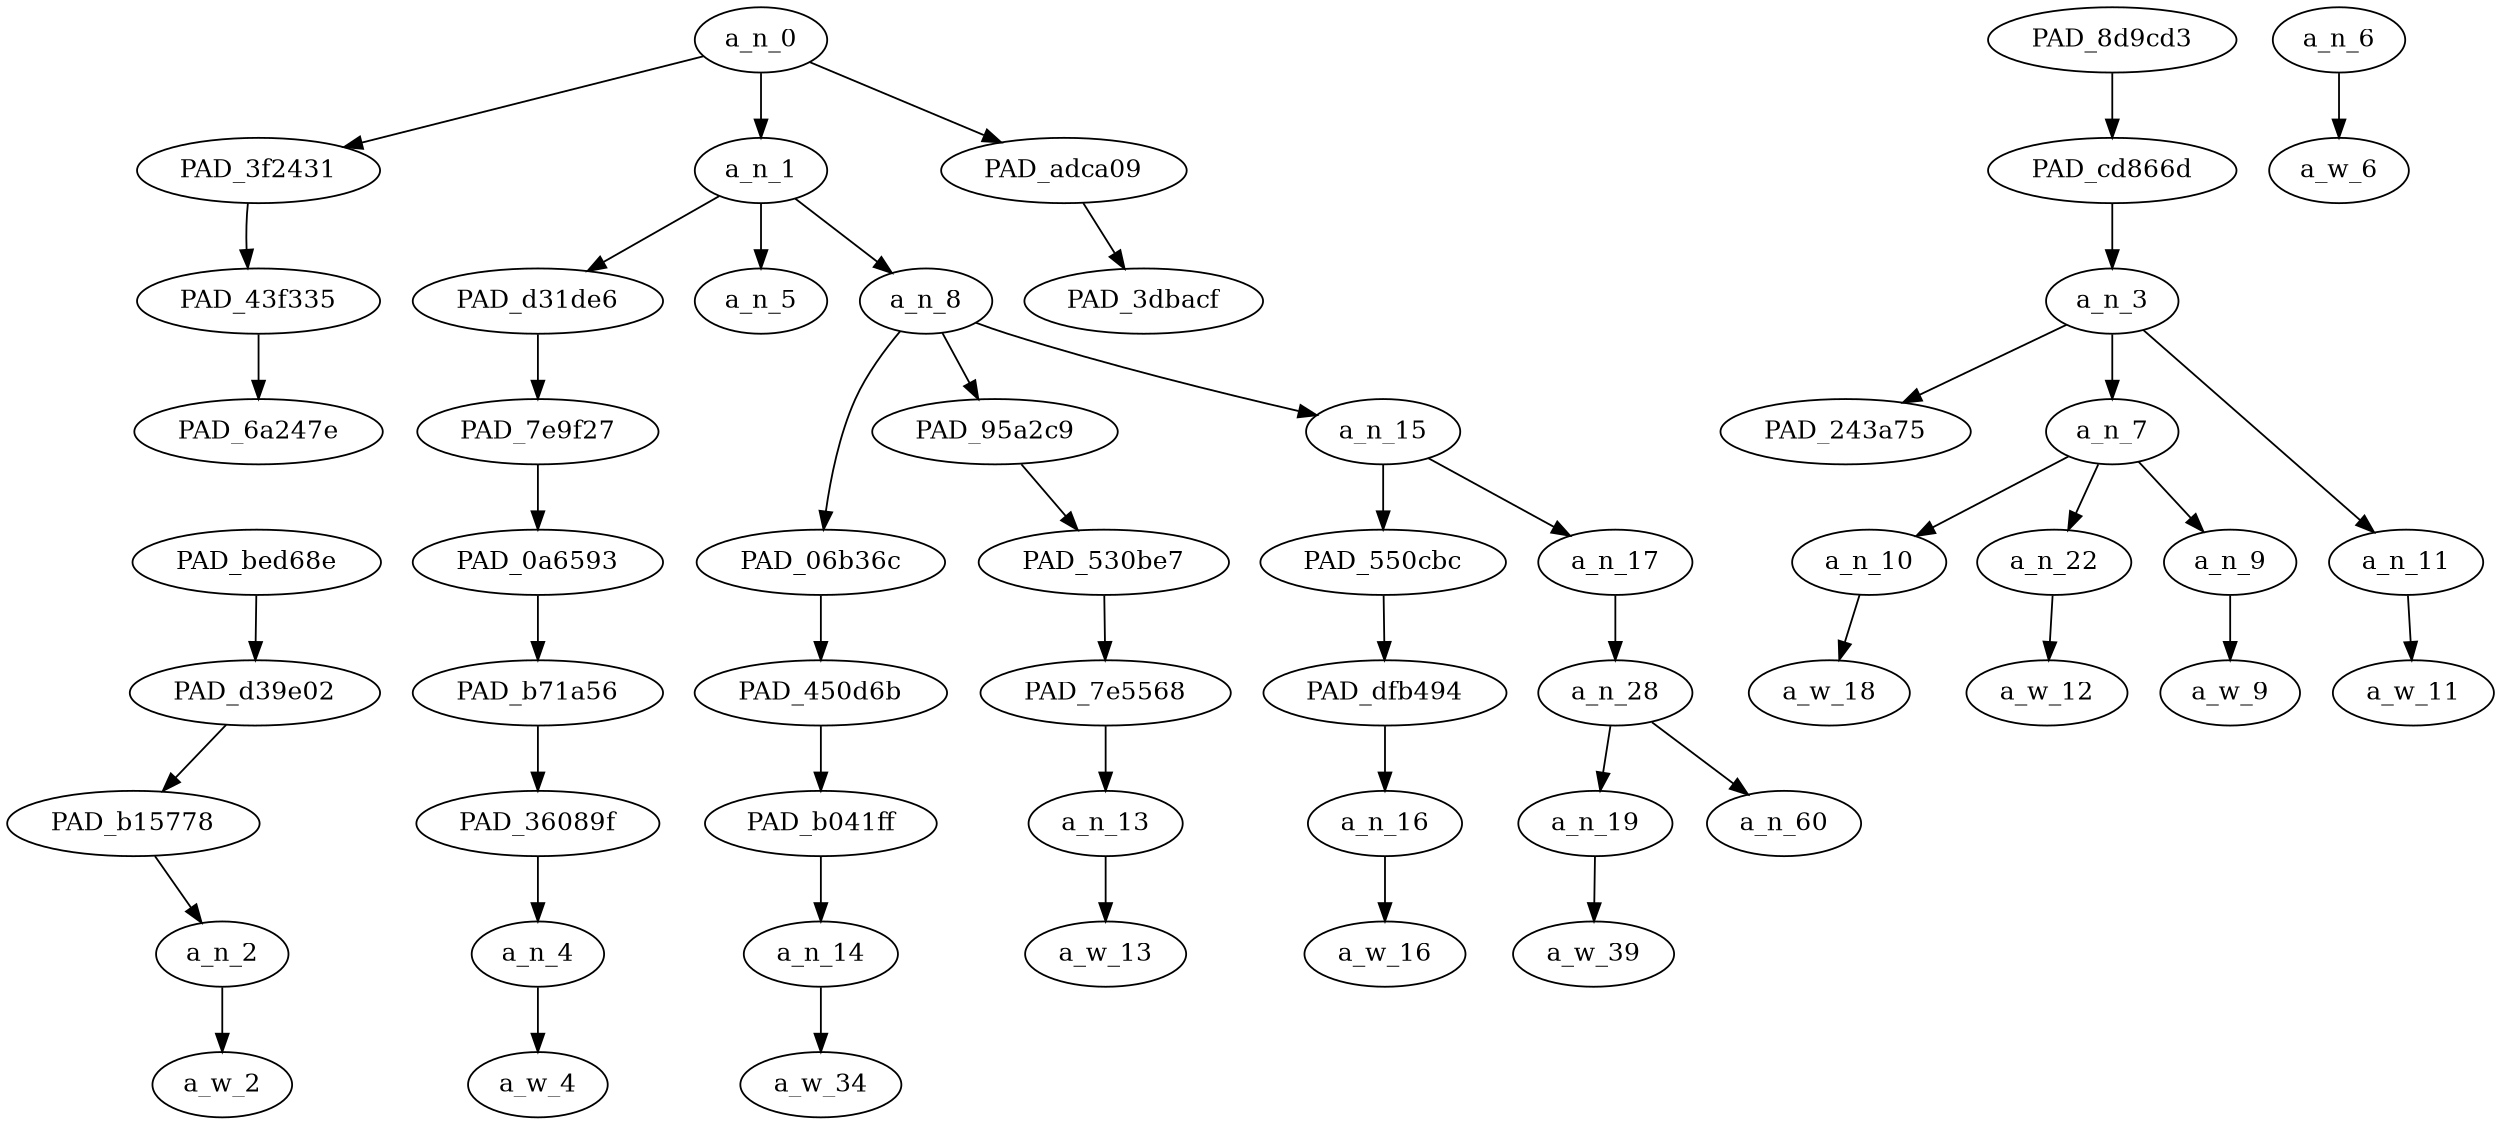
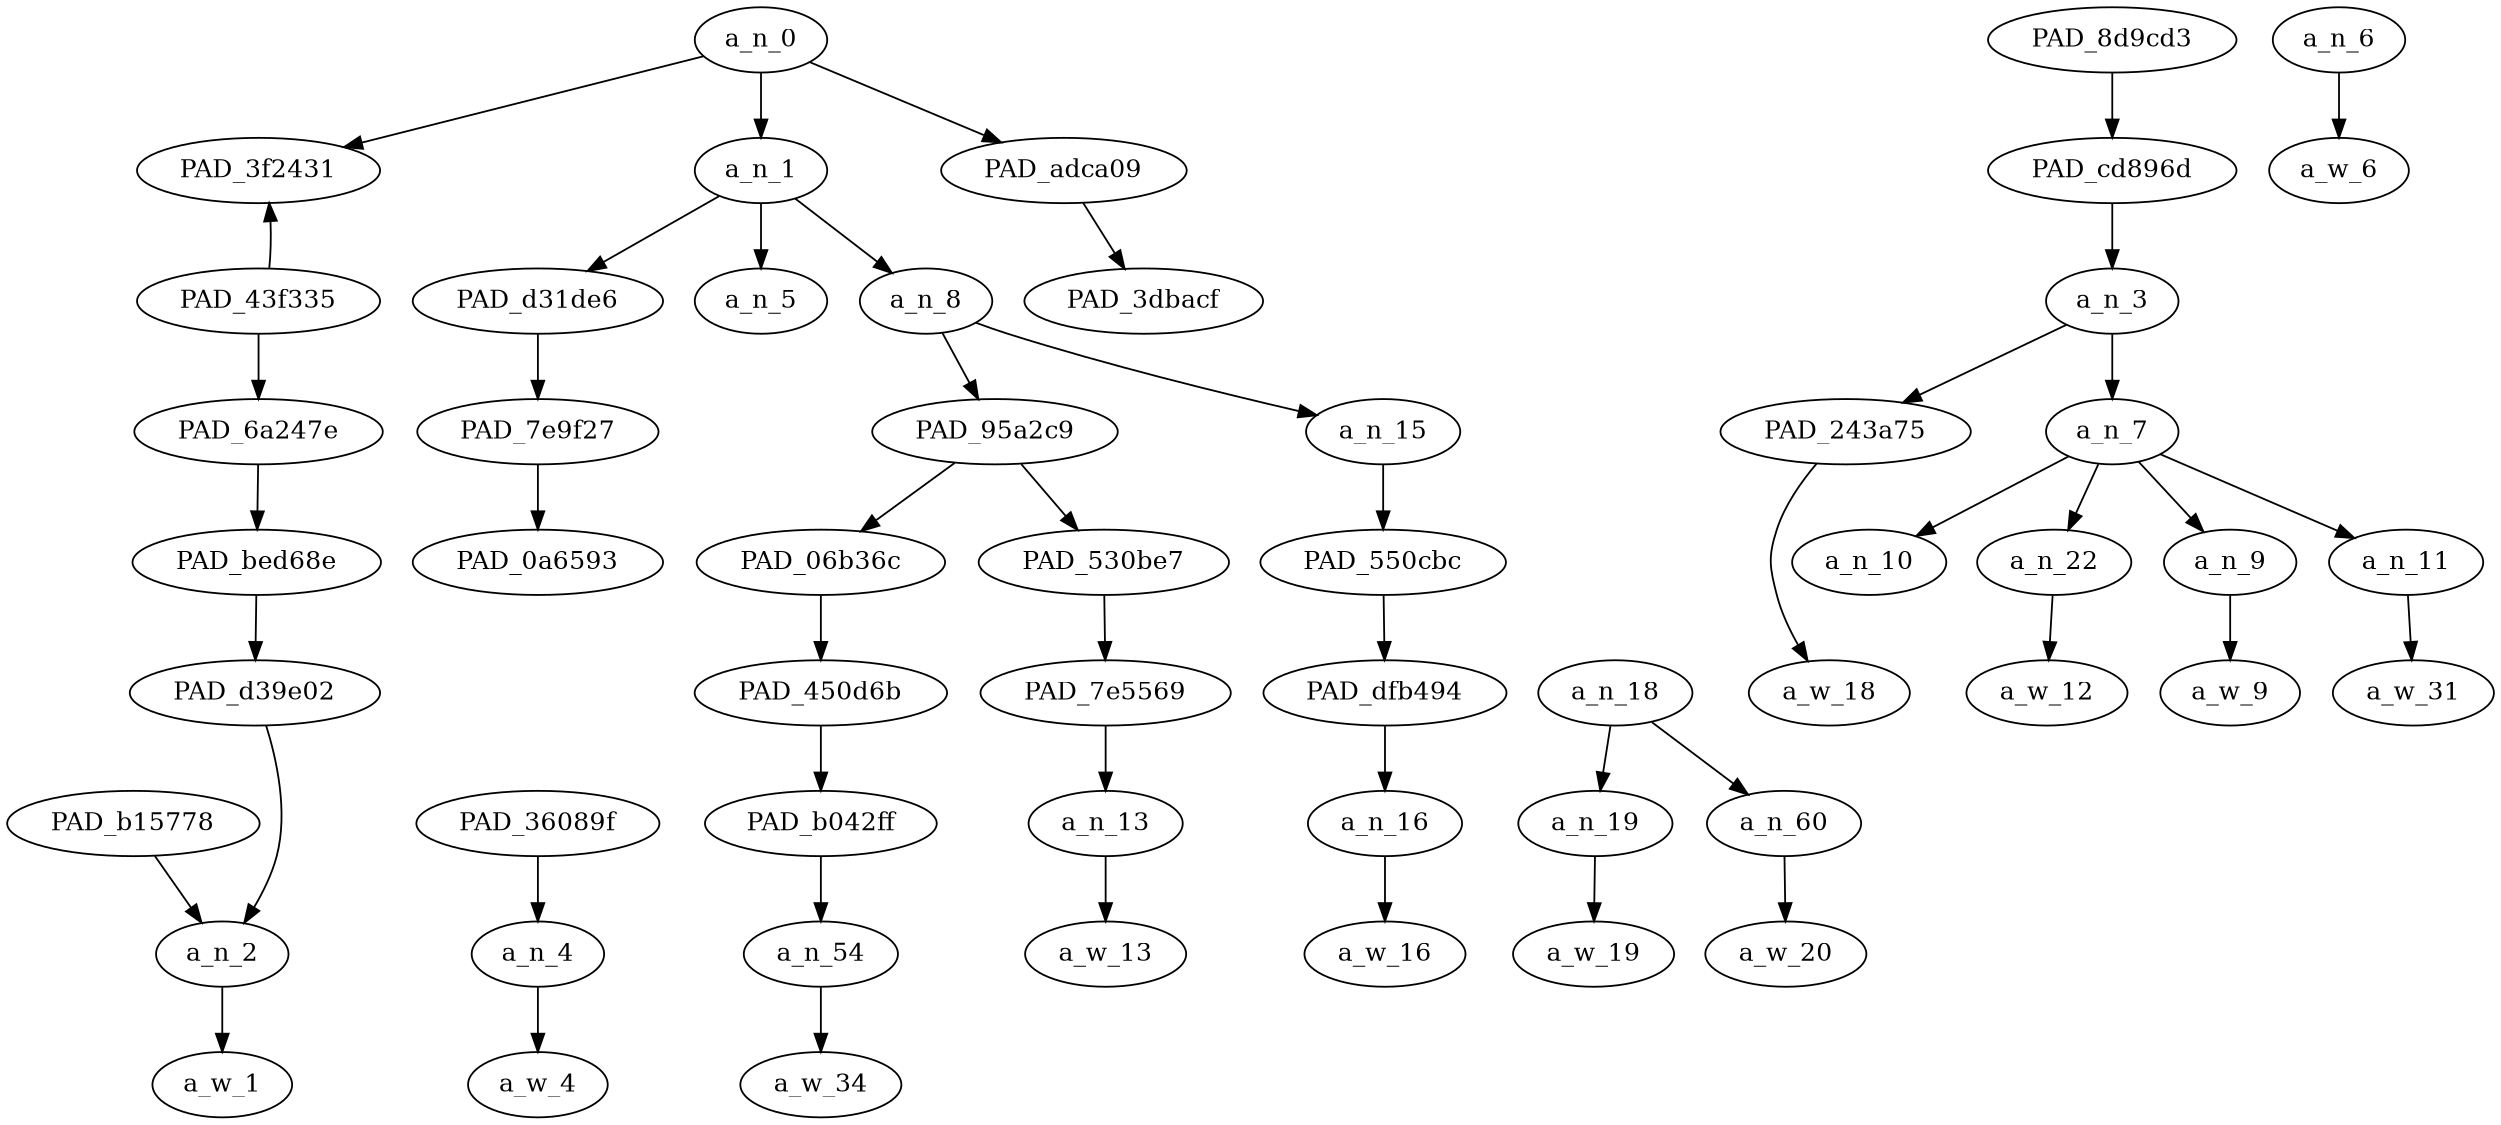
(2112, 171) -> (2112, 171)
(246, 226) -> (271, 245)
(849, 415) -> (915, 492)
(2252, 425) -> (2249, 493)
none -> (258, 488)
(1615, 562) -> none
(1852, 618) -> (1772, 551)
(538, 693) -> none
(1106, 693) -> (1106, 693)
(1615, 693) -> (1615, 693)
(2413, 693) -> (2413, 693)
(201, 751) -> (281, 818)
(821, 824) -> (821, 824)
(821, 954) -> (821, 954)
(1594, 954) -> (1594, 954)
none -> (1786, 954)
(222, 1085) -> (222, 1085)
